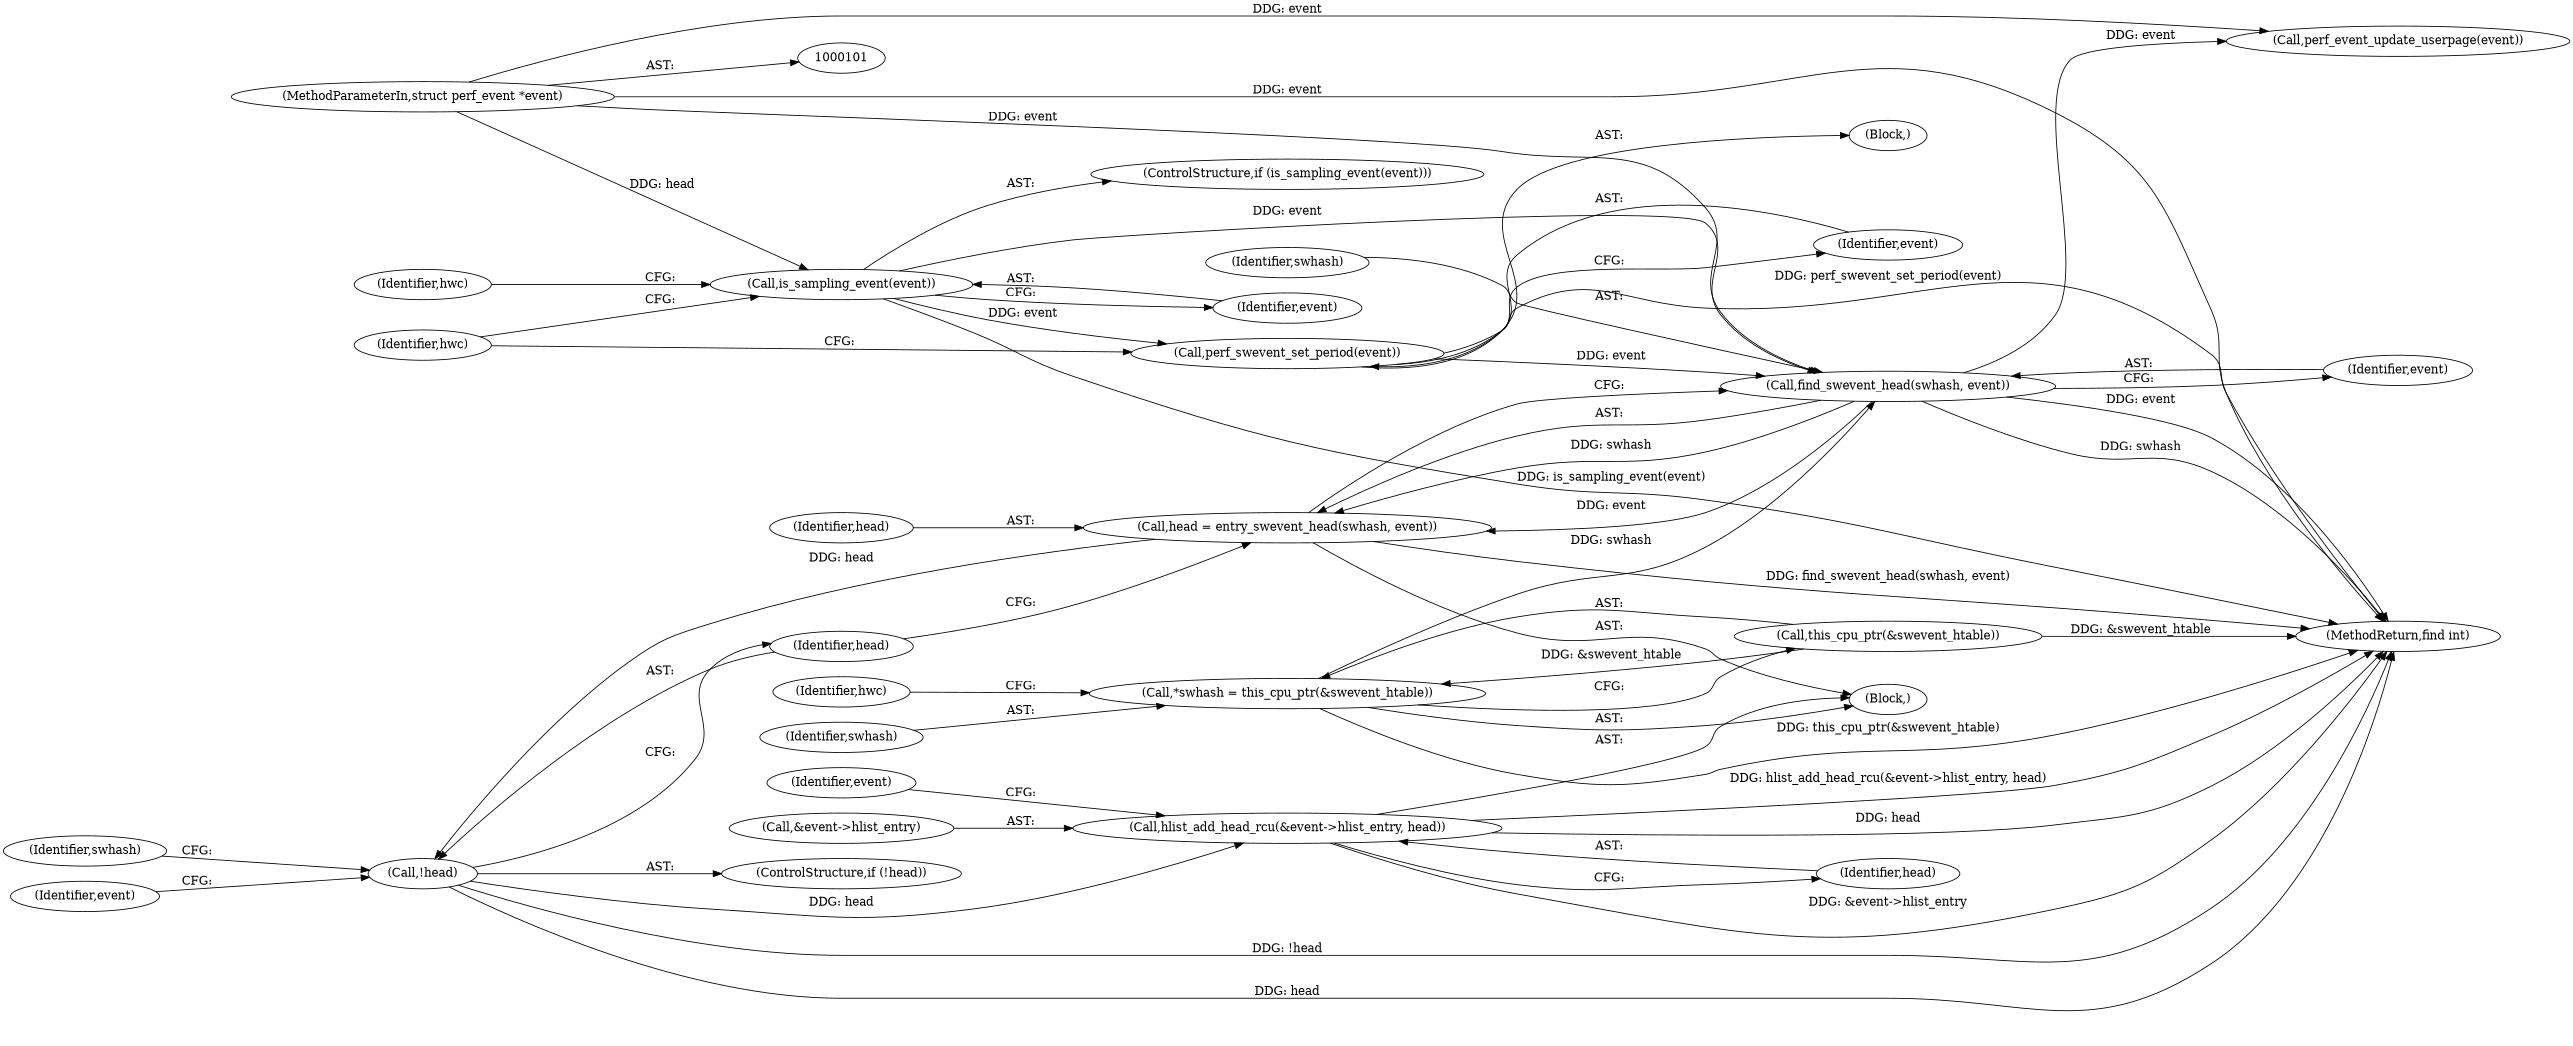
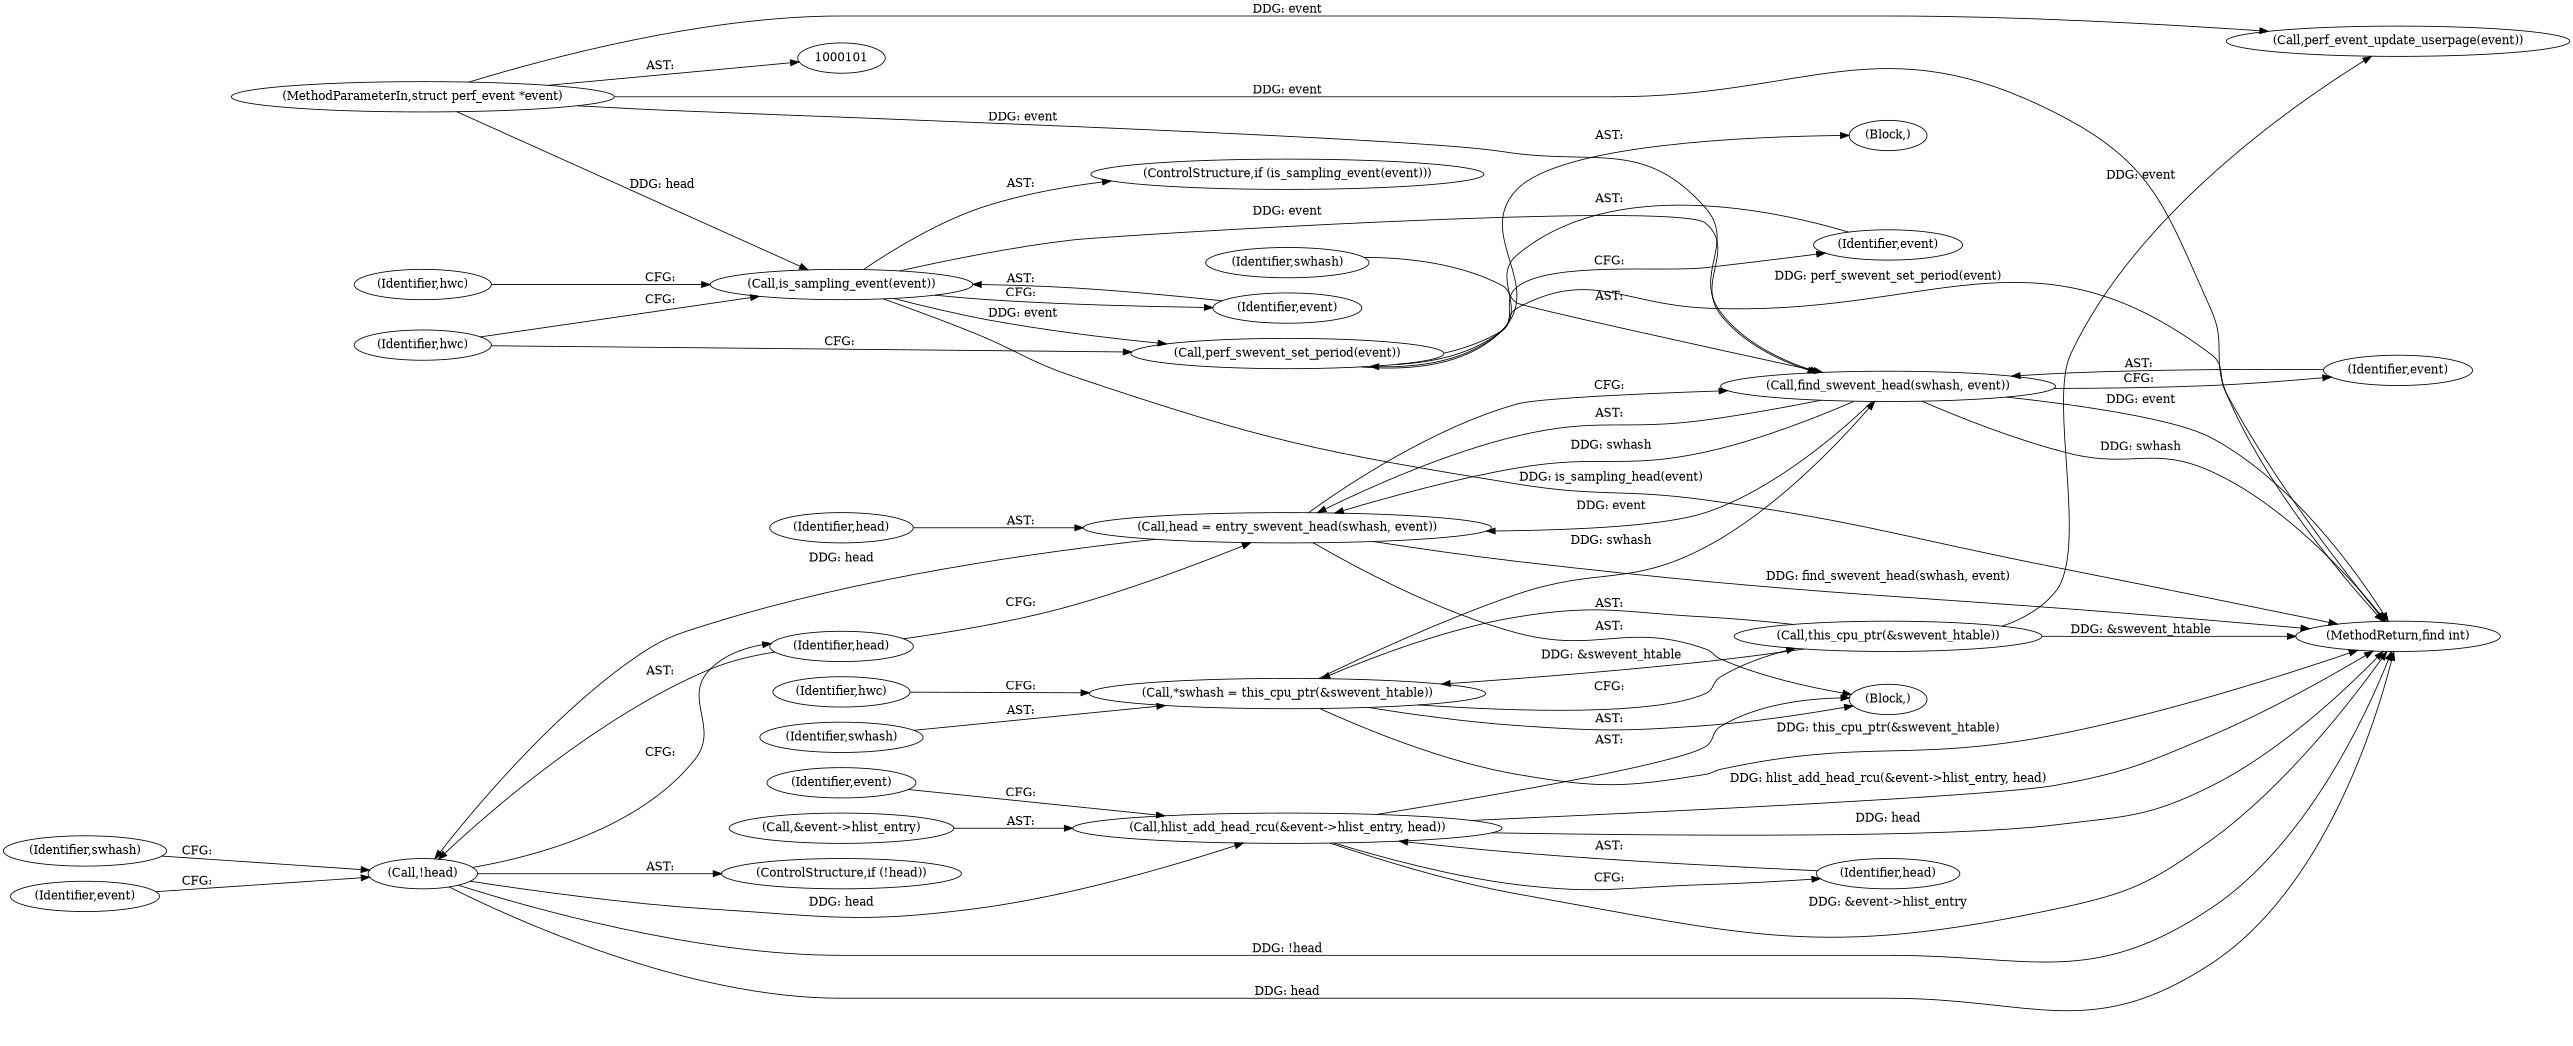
(2059, 167) -> (2099, 304)
(1595, 366) -> none
(1611, 478) -> (1611, 478)
